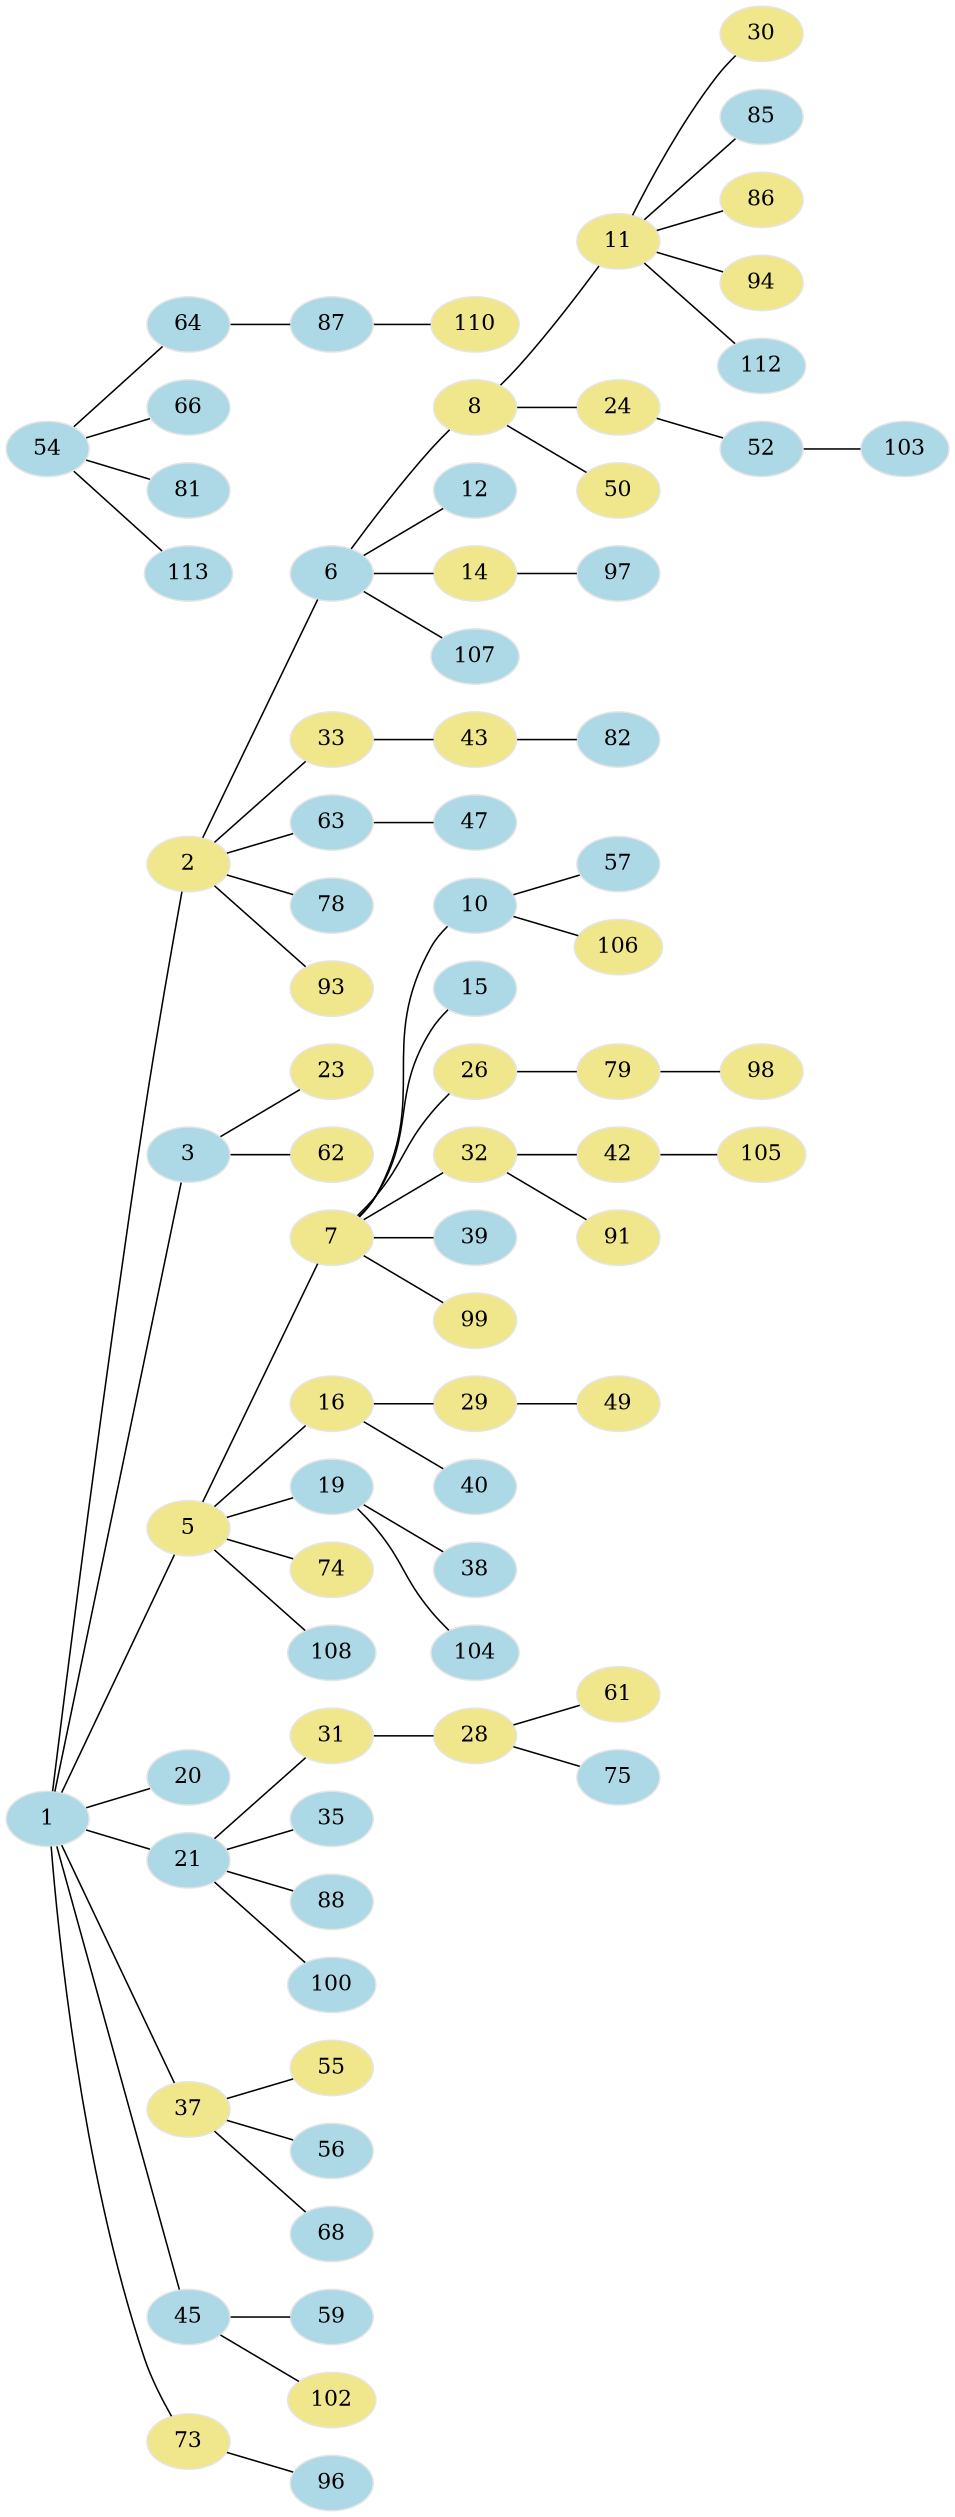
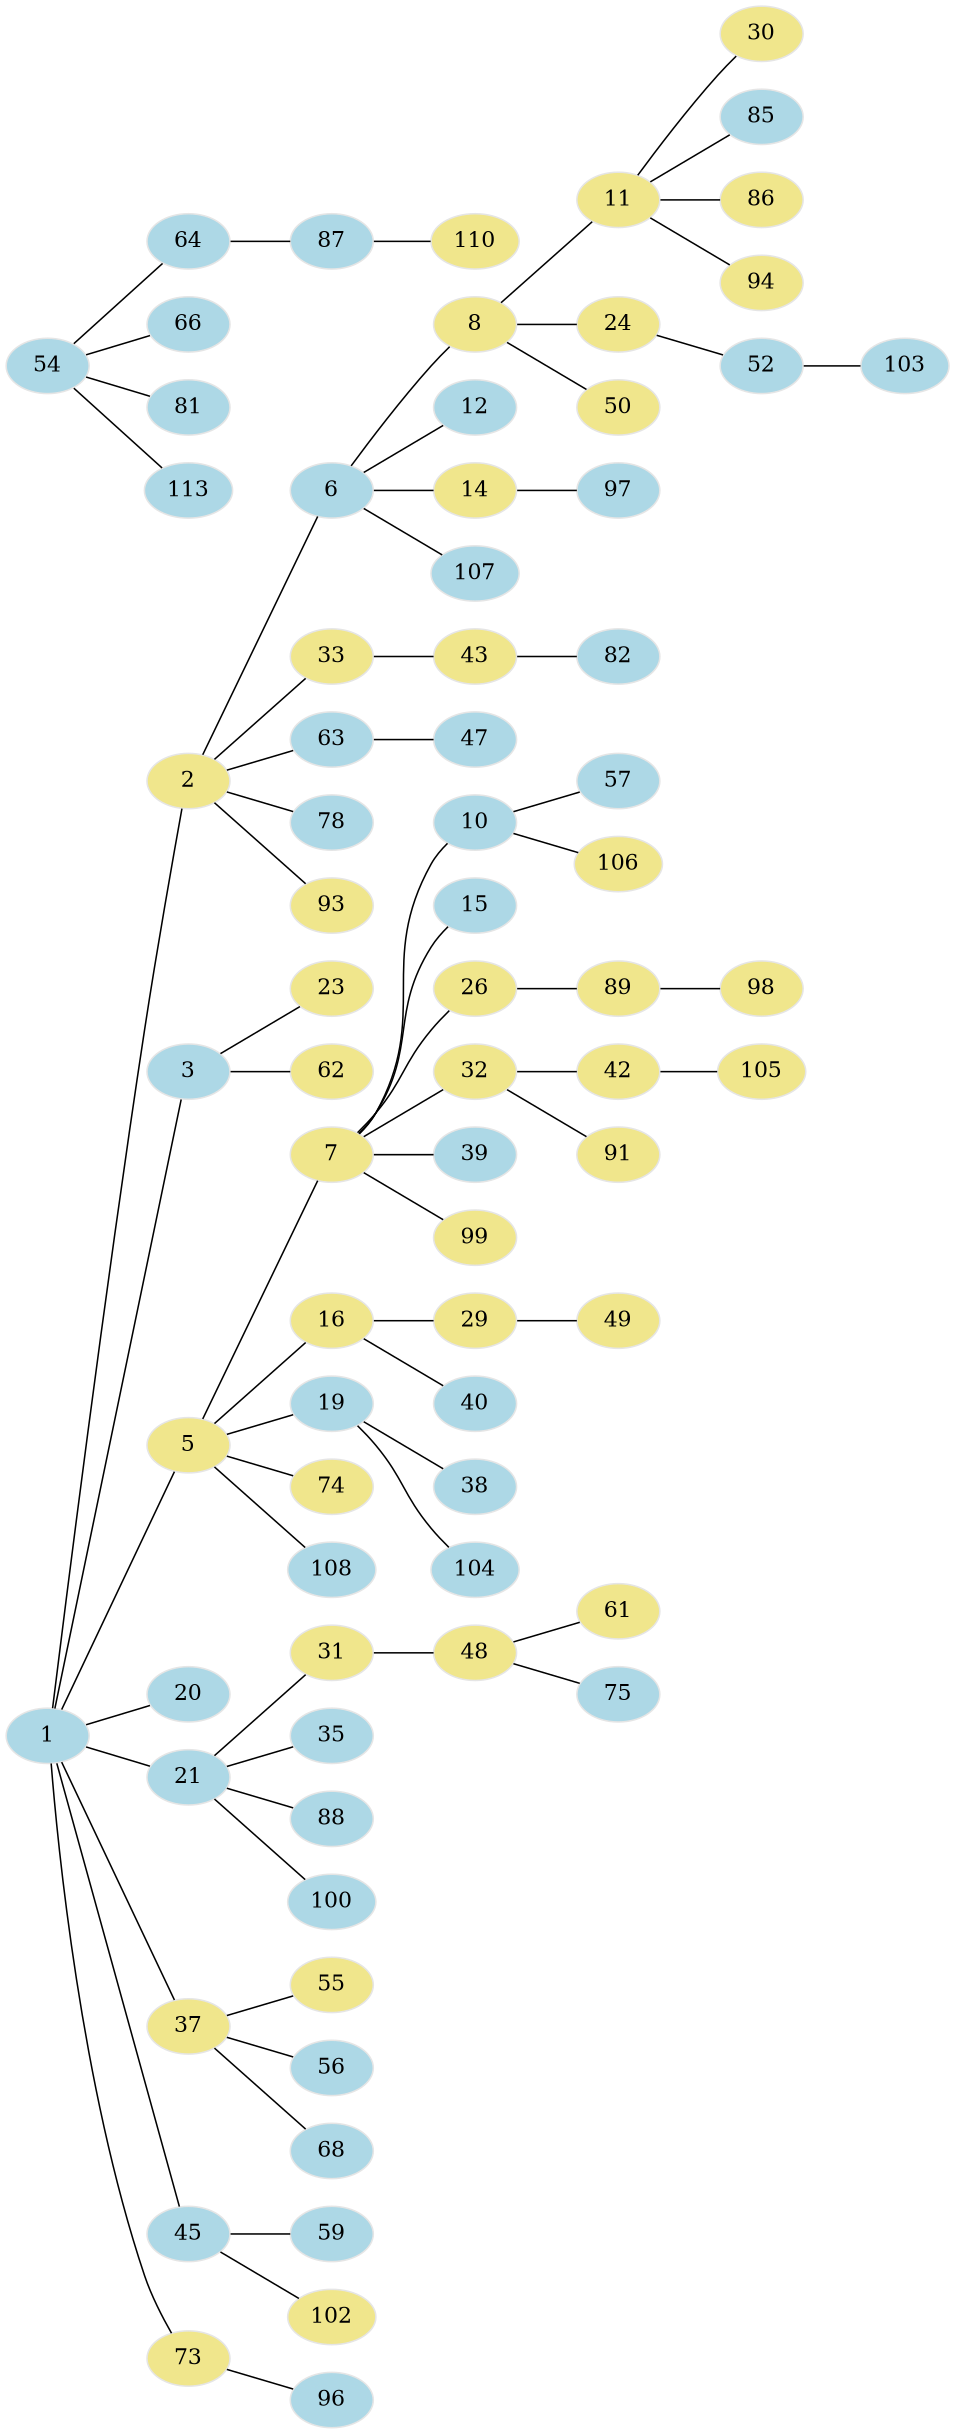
(762, 366) -> none
(618, 1072) -> (618, 989)
(475, 1736) -> (475, 1653)
